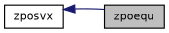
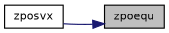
(90, 9) -> (78, 24)
